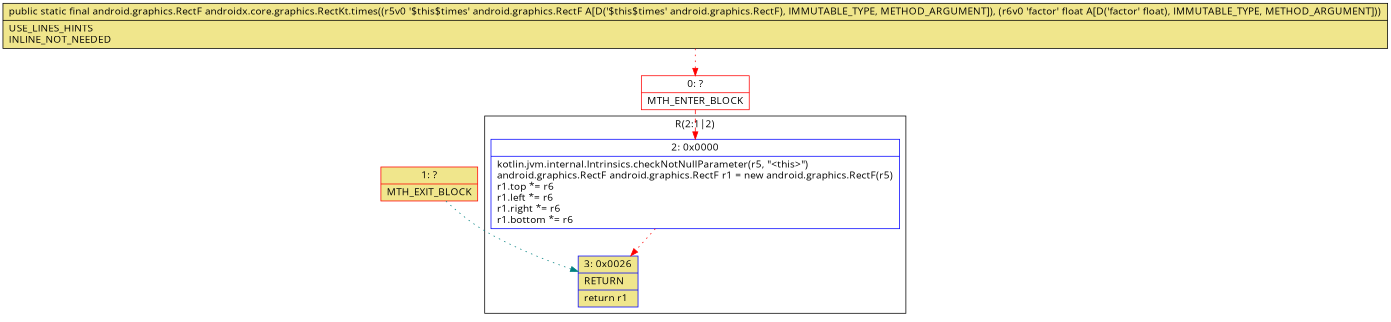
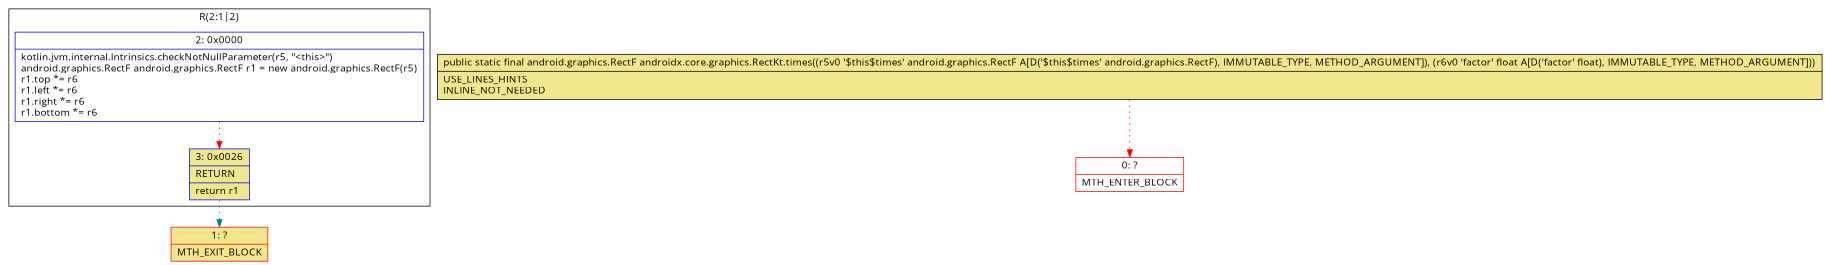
(695, 121) -> none
(505, 242) -> (219, 211)
